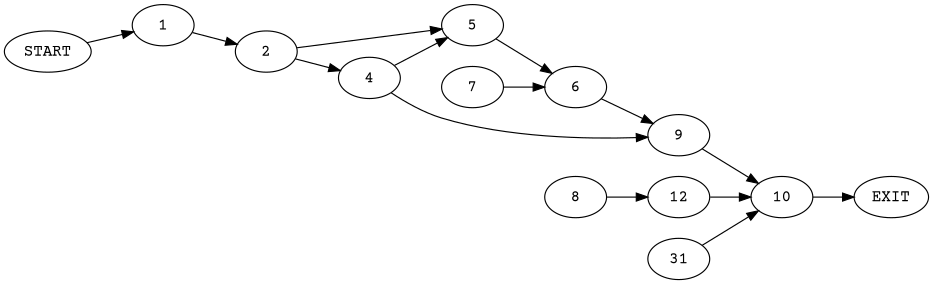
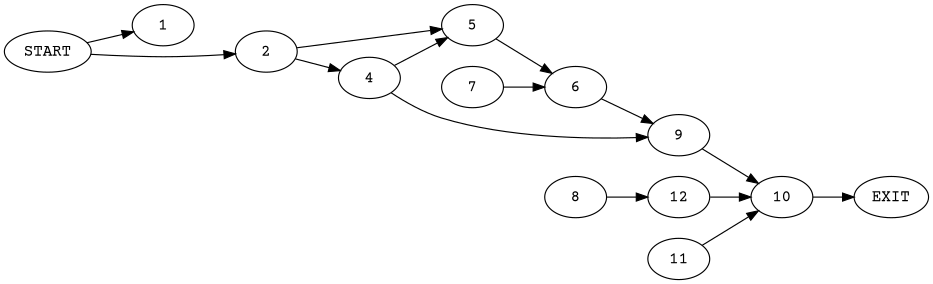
(209, 37) -> (157, 57)
(679, 259) -> (679, 259)
